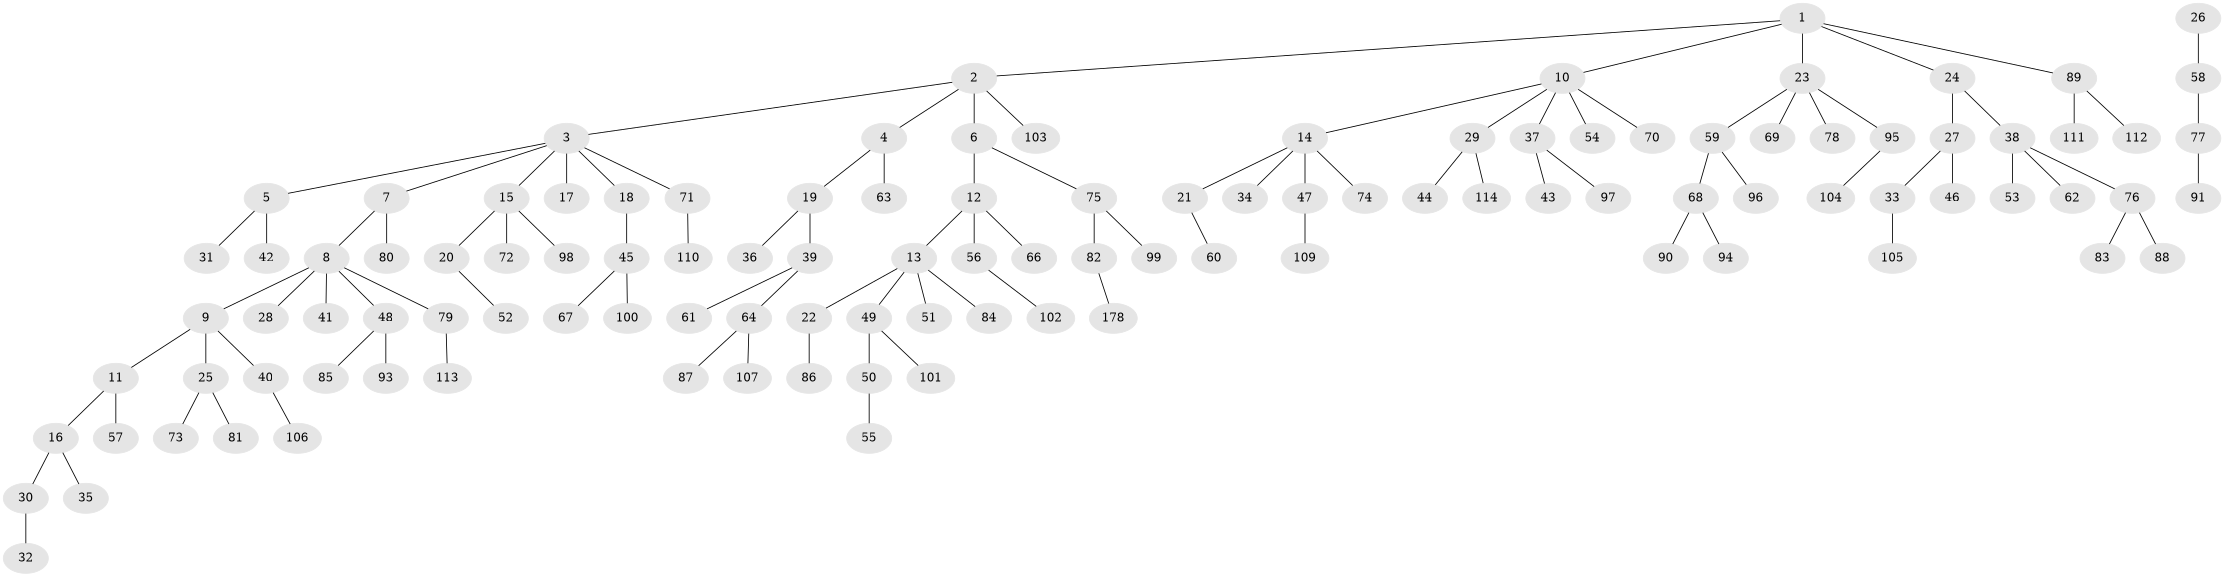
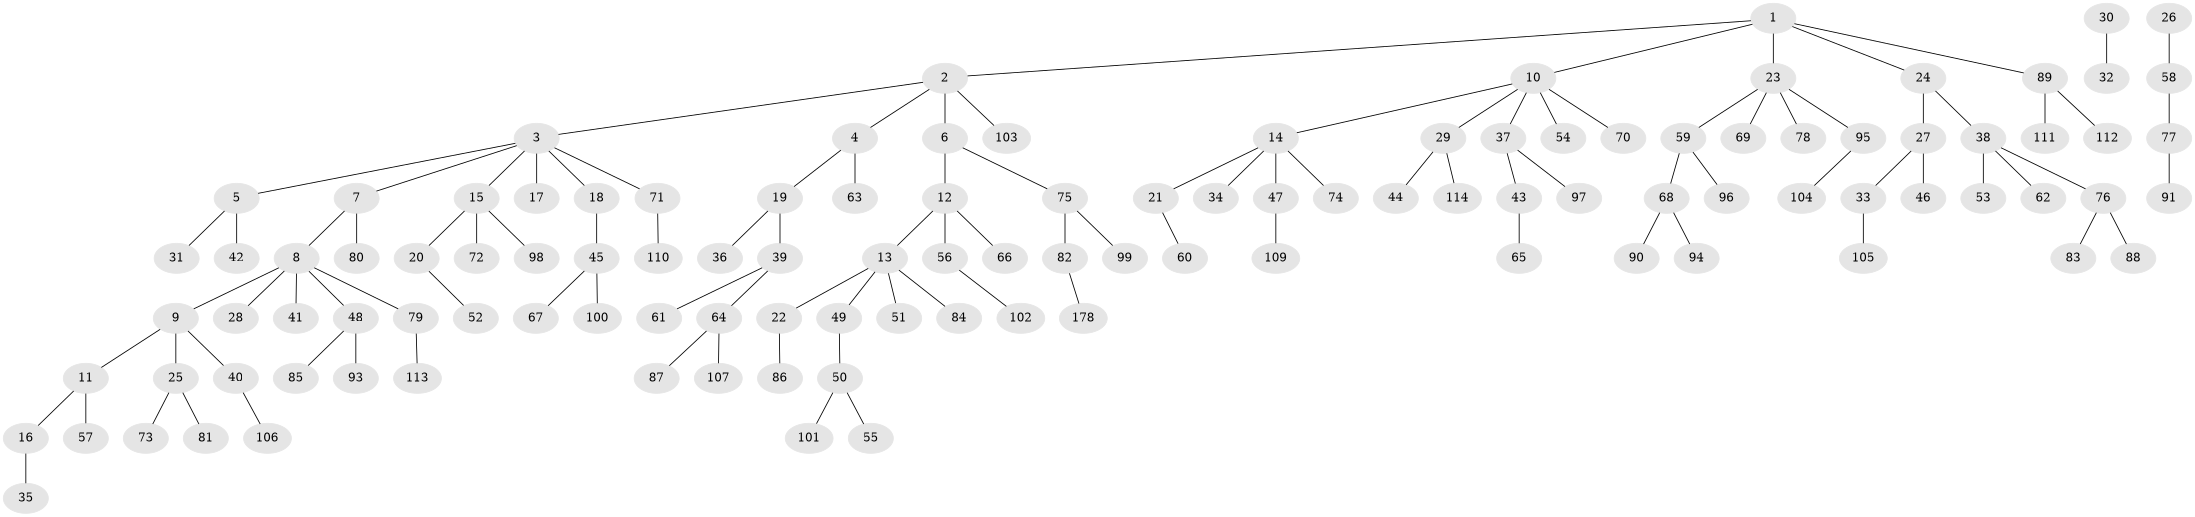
none -> (1519, 258)
(900, 348) -> (825, 408)
(41, 468) -> none
